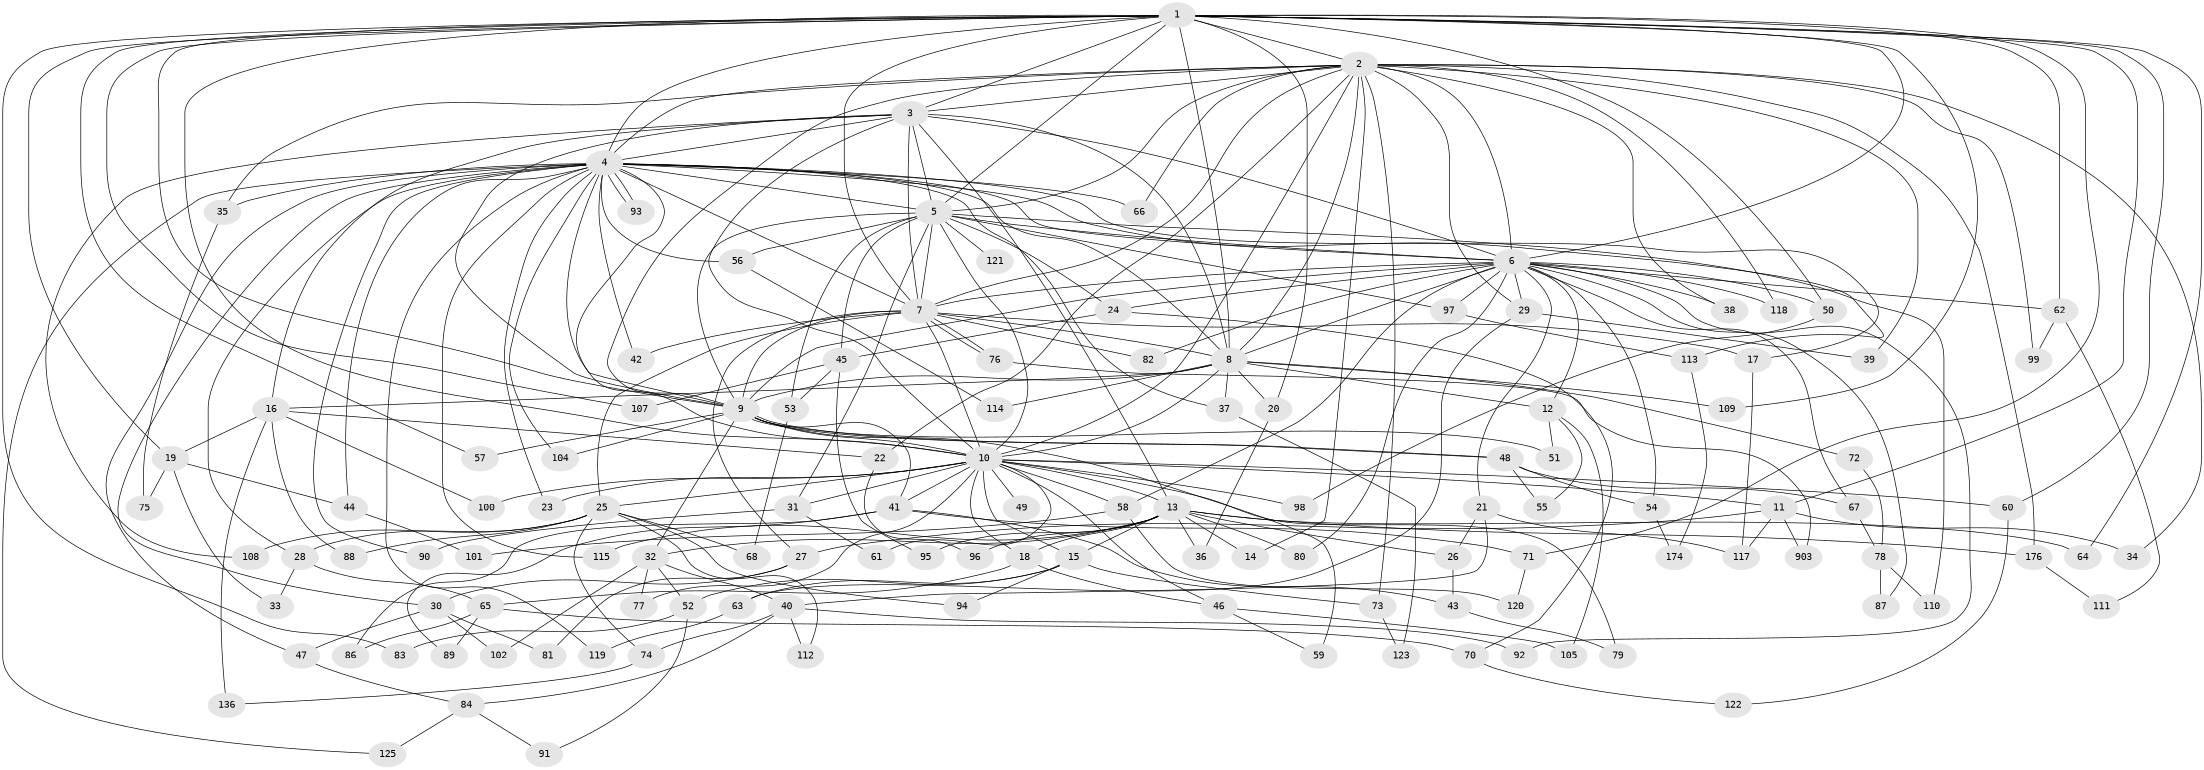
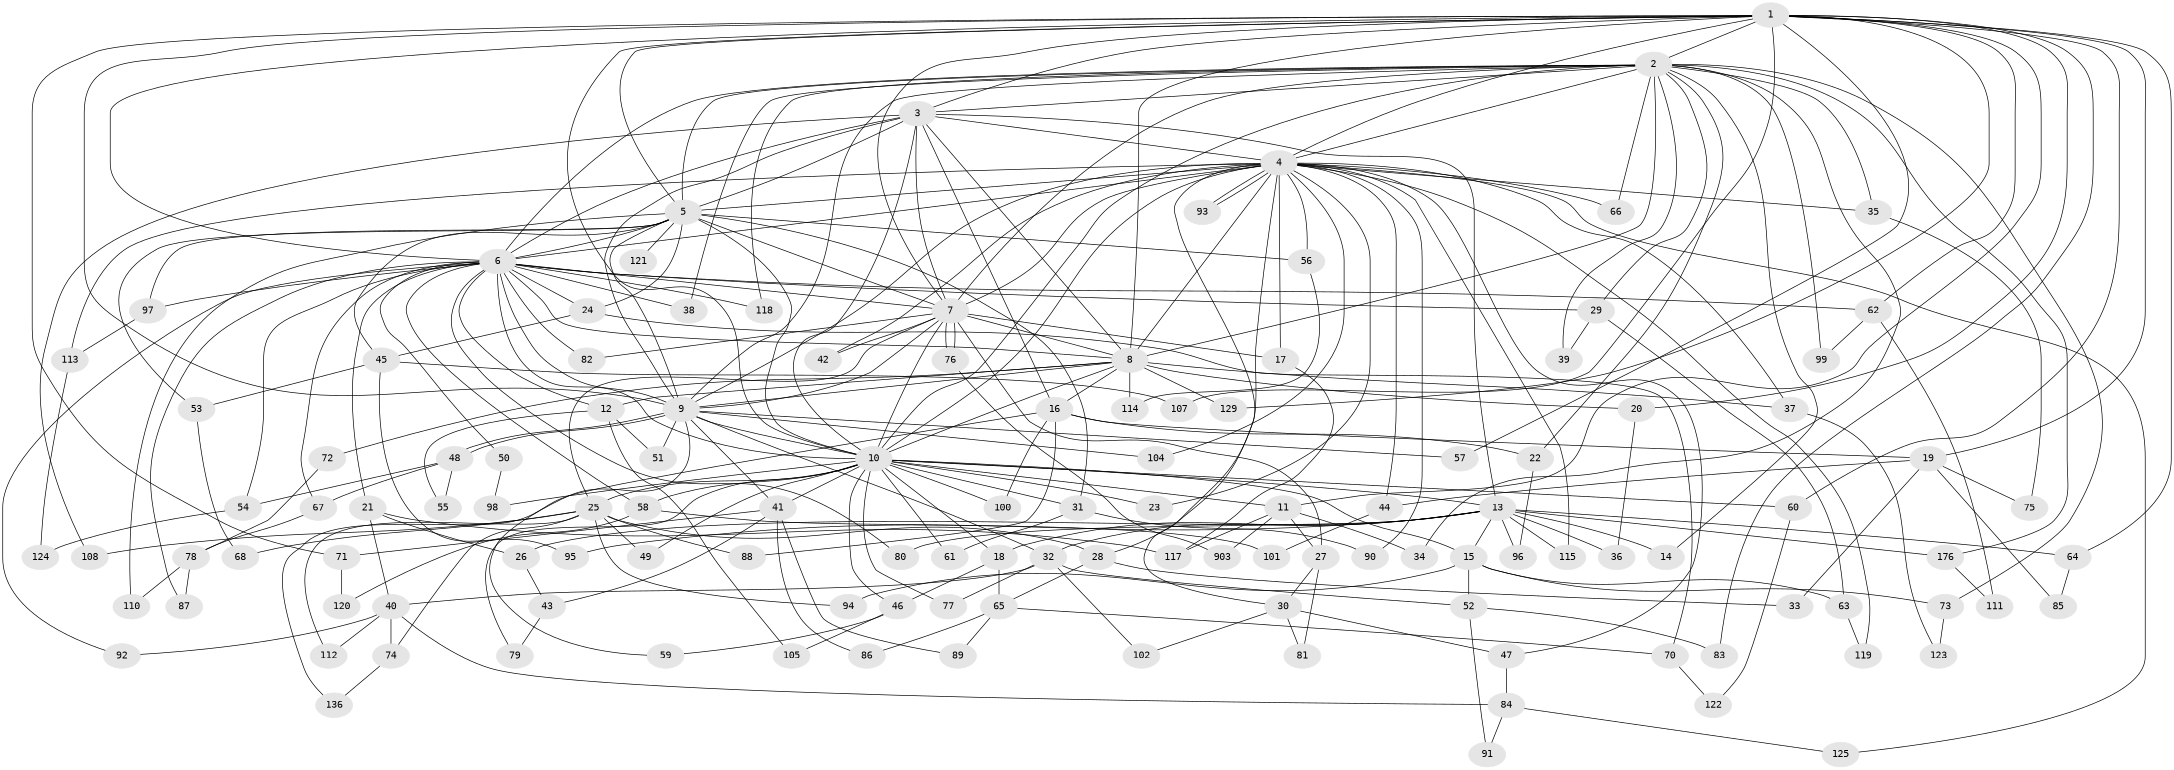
(1582, 90) -> none
none -> (641, 407)
(1727, 409) -> (1228, 409)
none -> (627, 540)
(1674, 557) -> (40, 557)
none -> (2058, 607)
